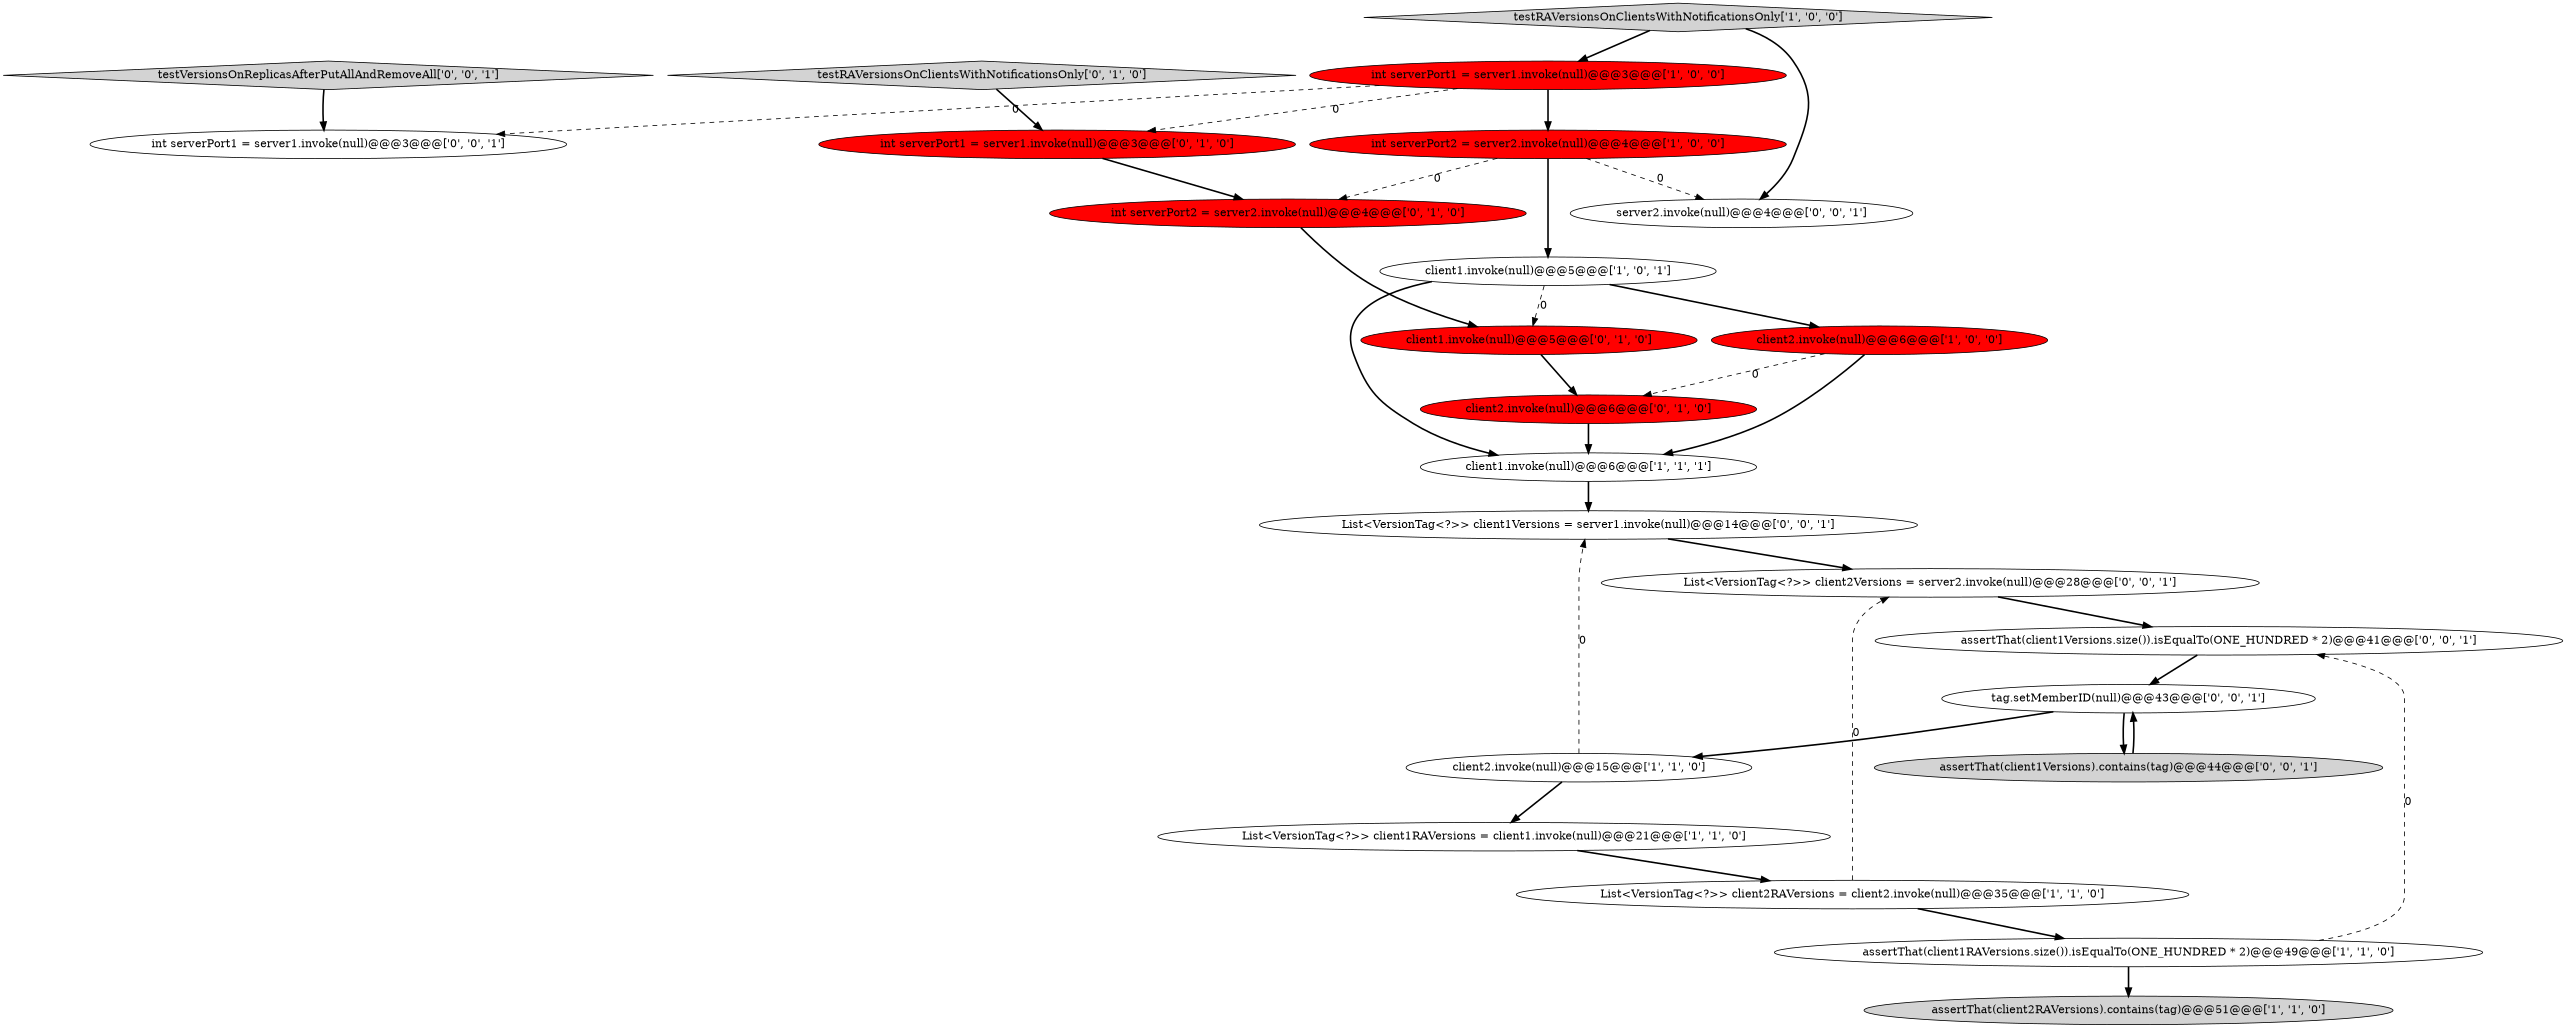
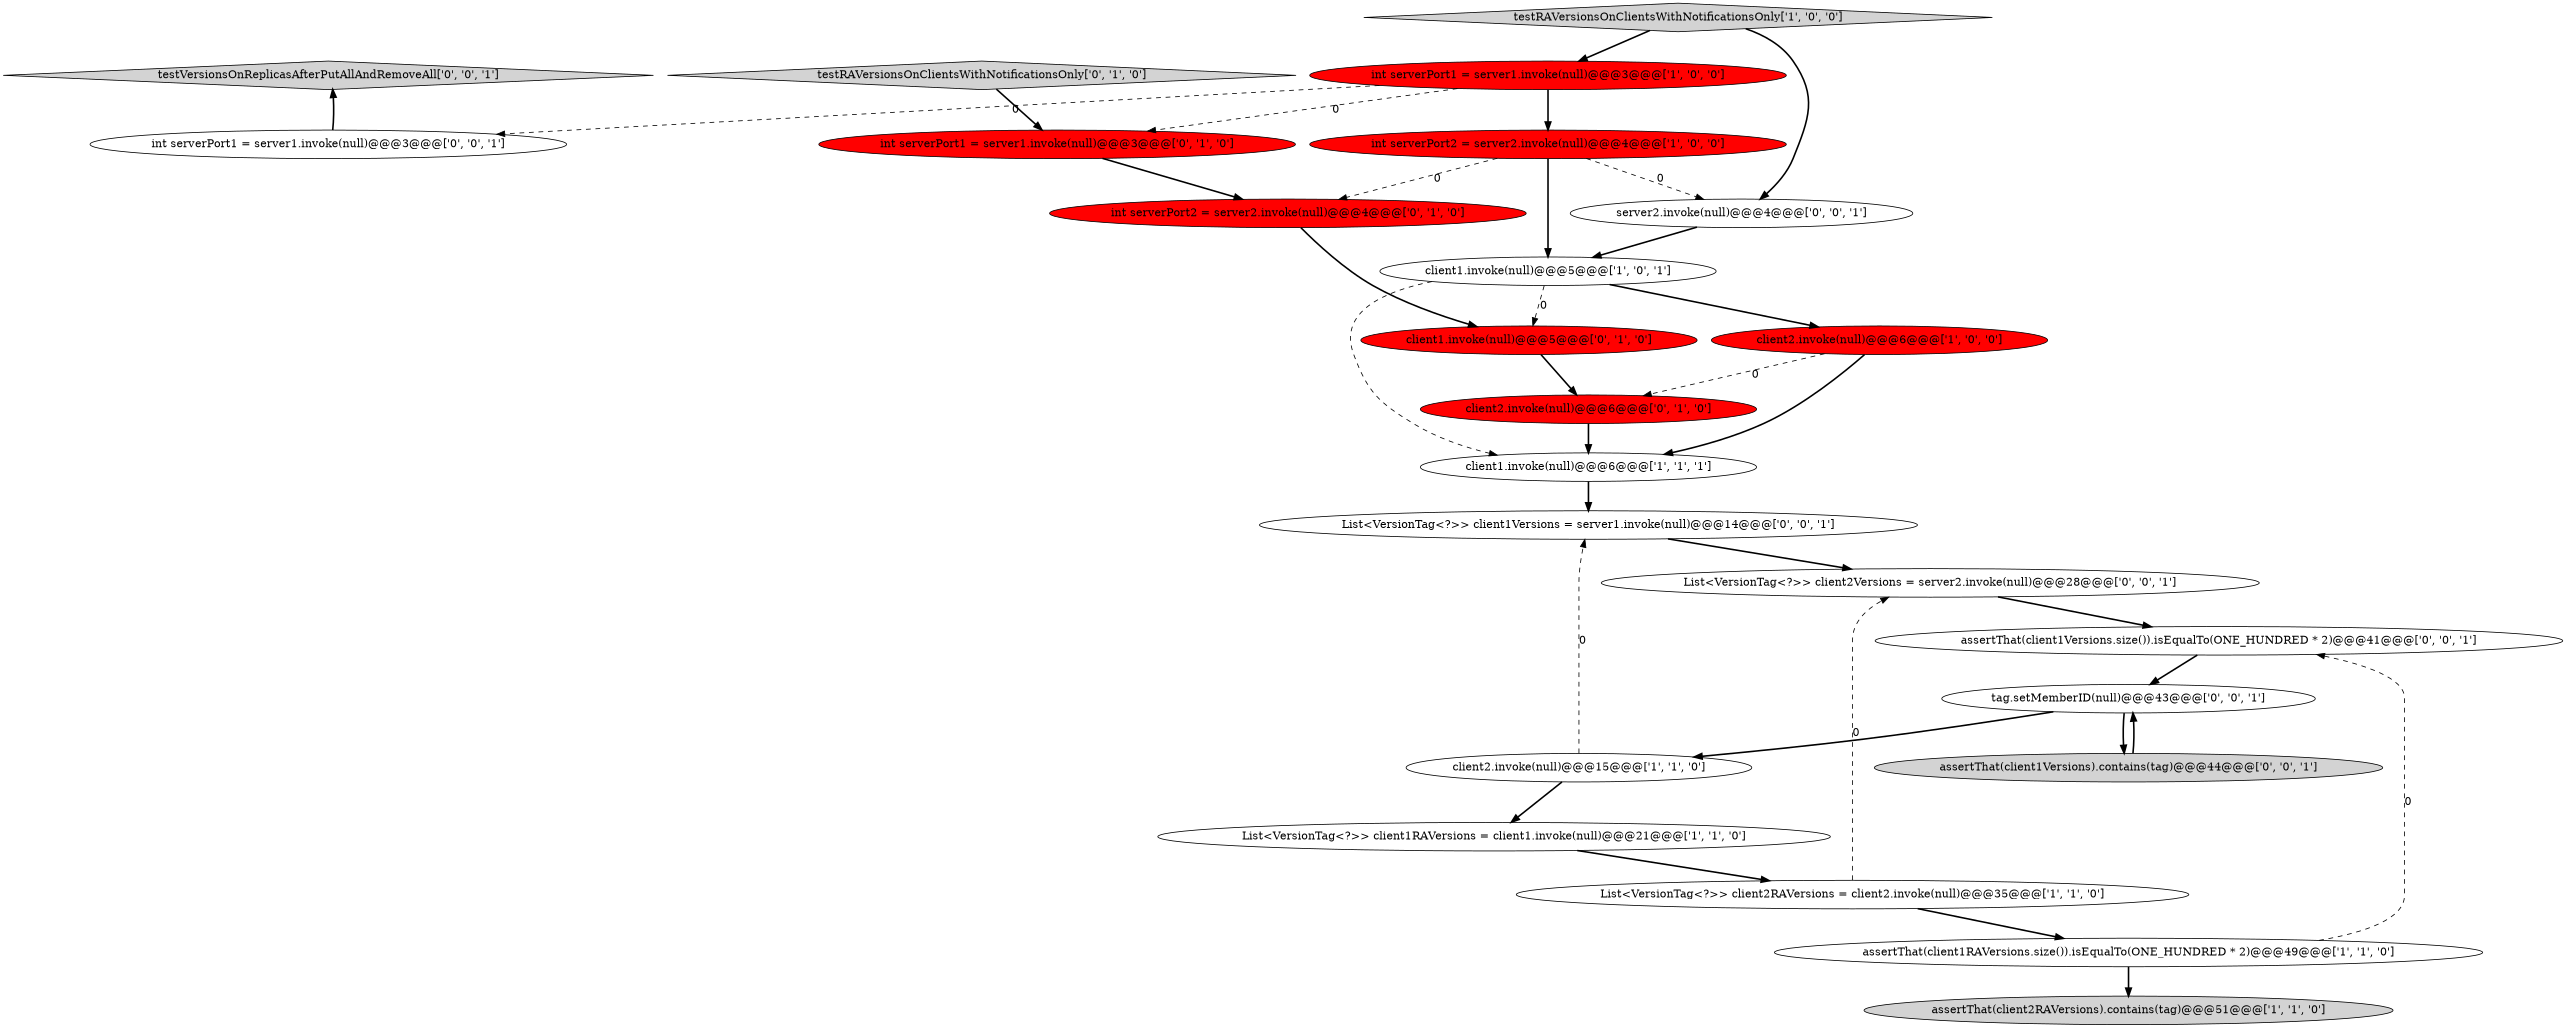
(323, 106) -> (334, 114)
none -> (1649, 241)
(1364, 378) -> (1364, 378)
